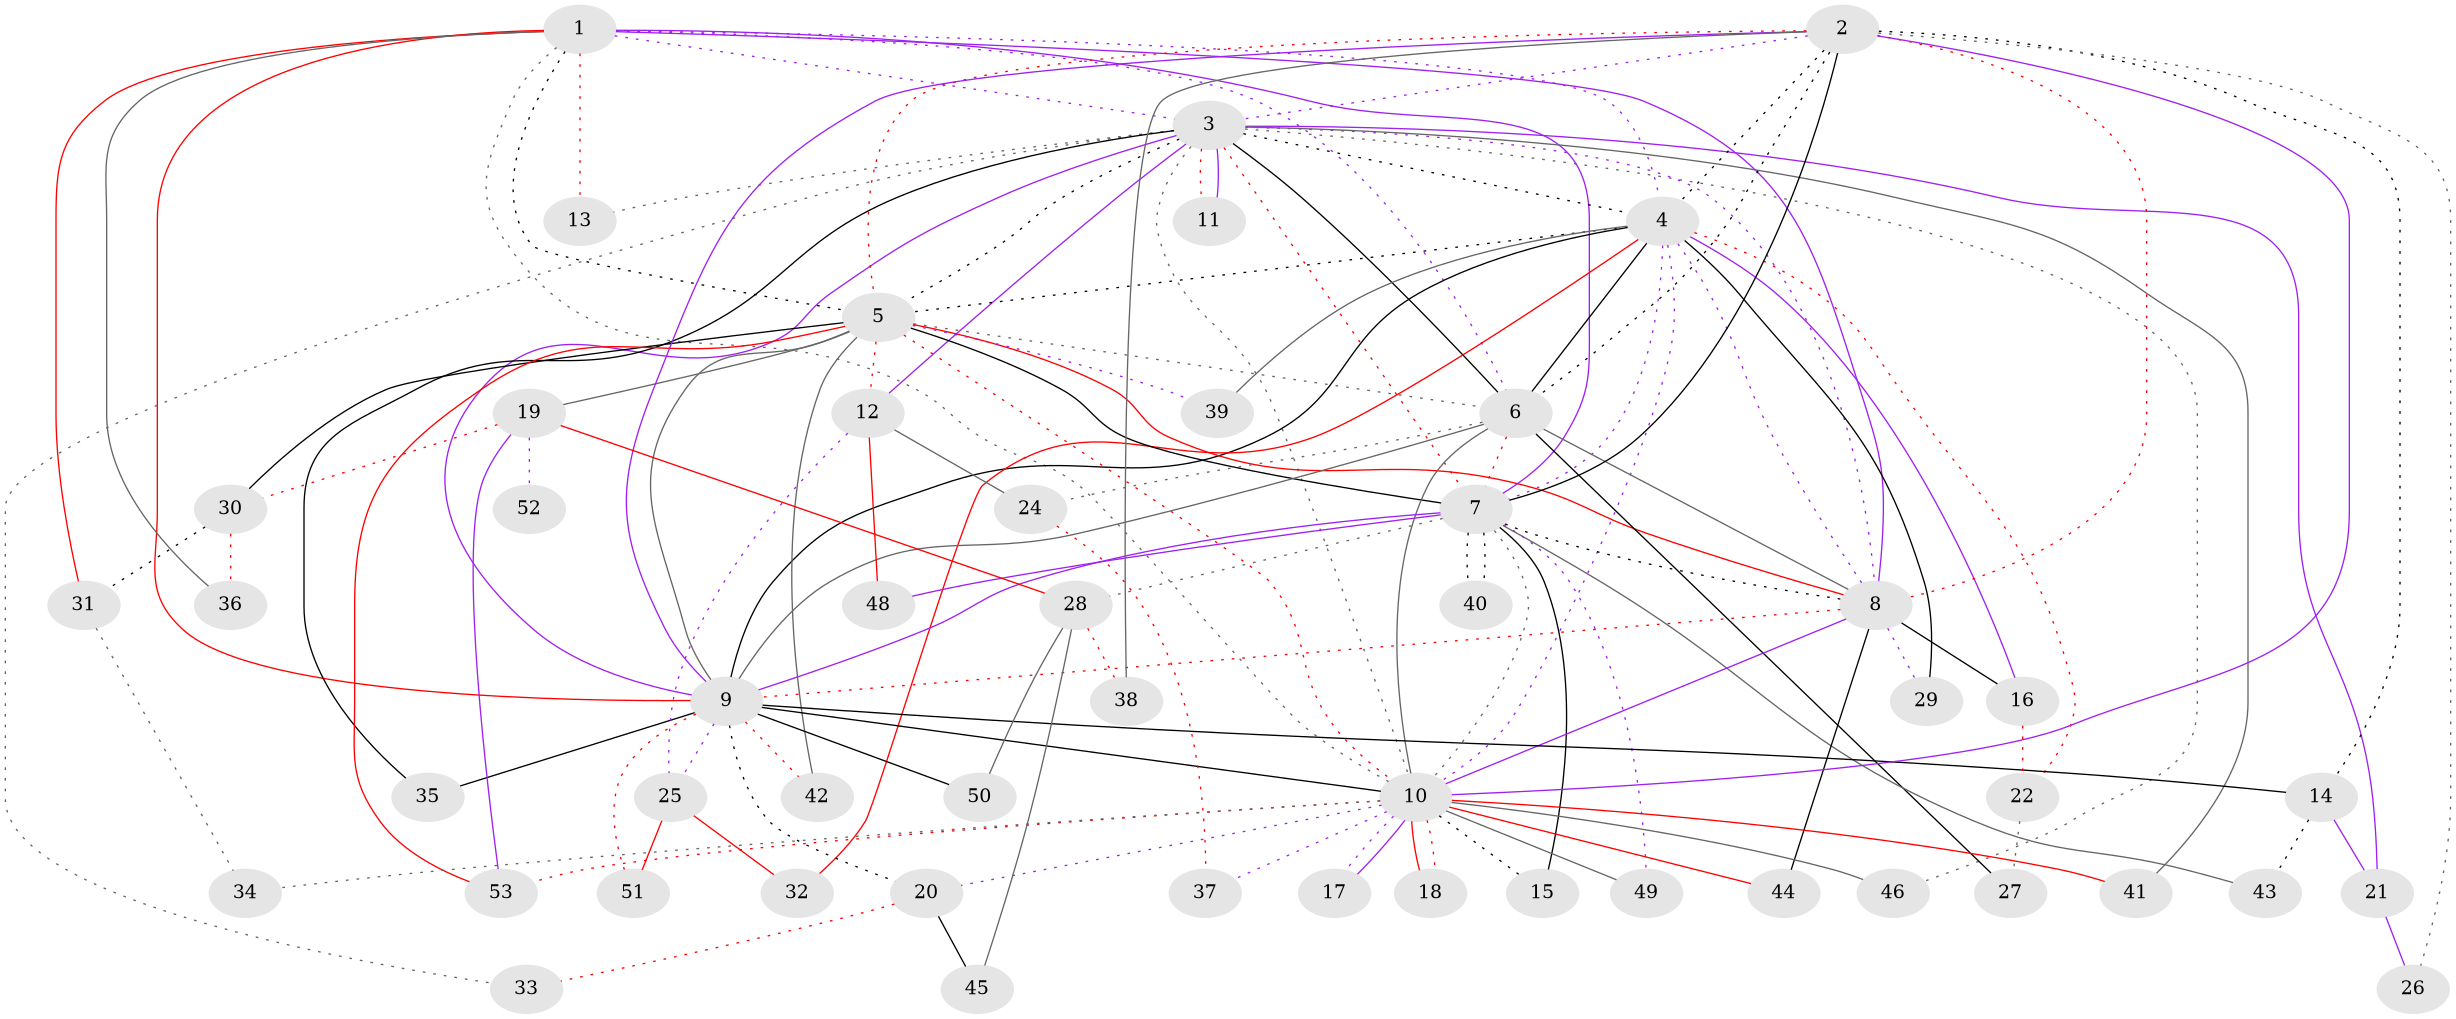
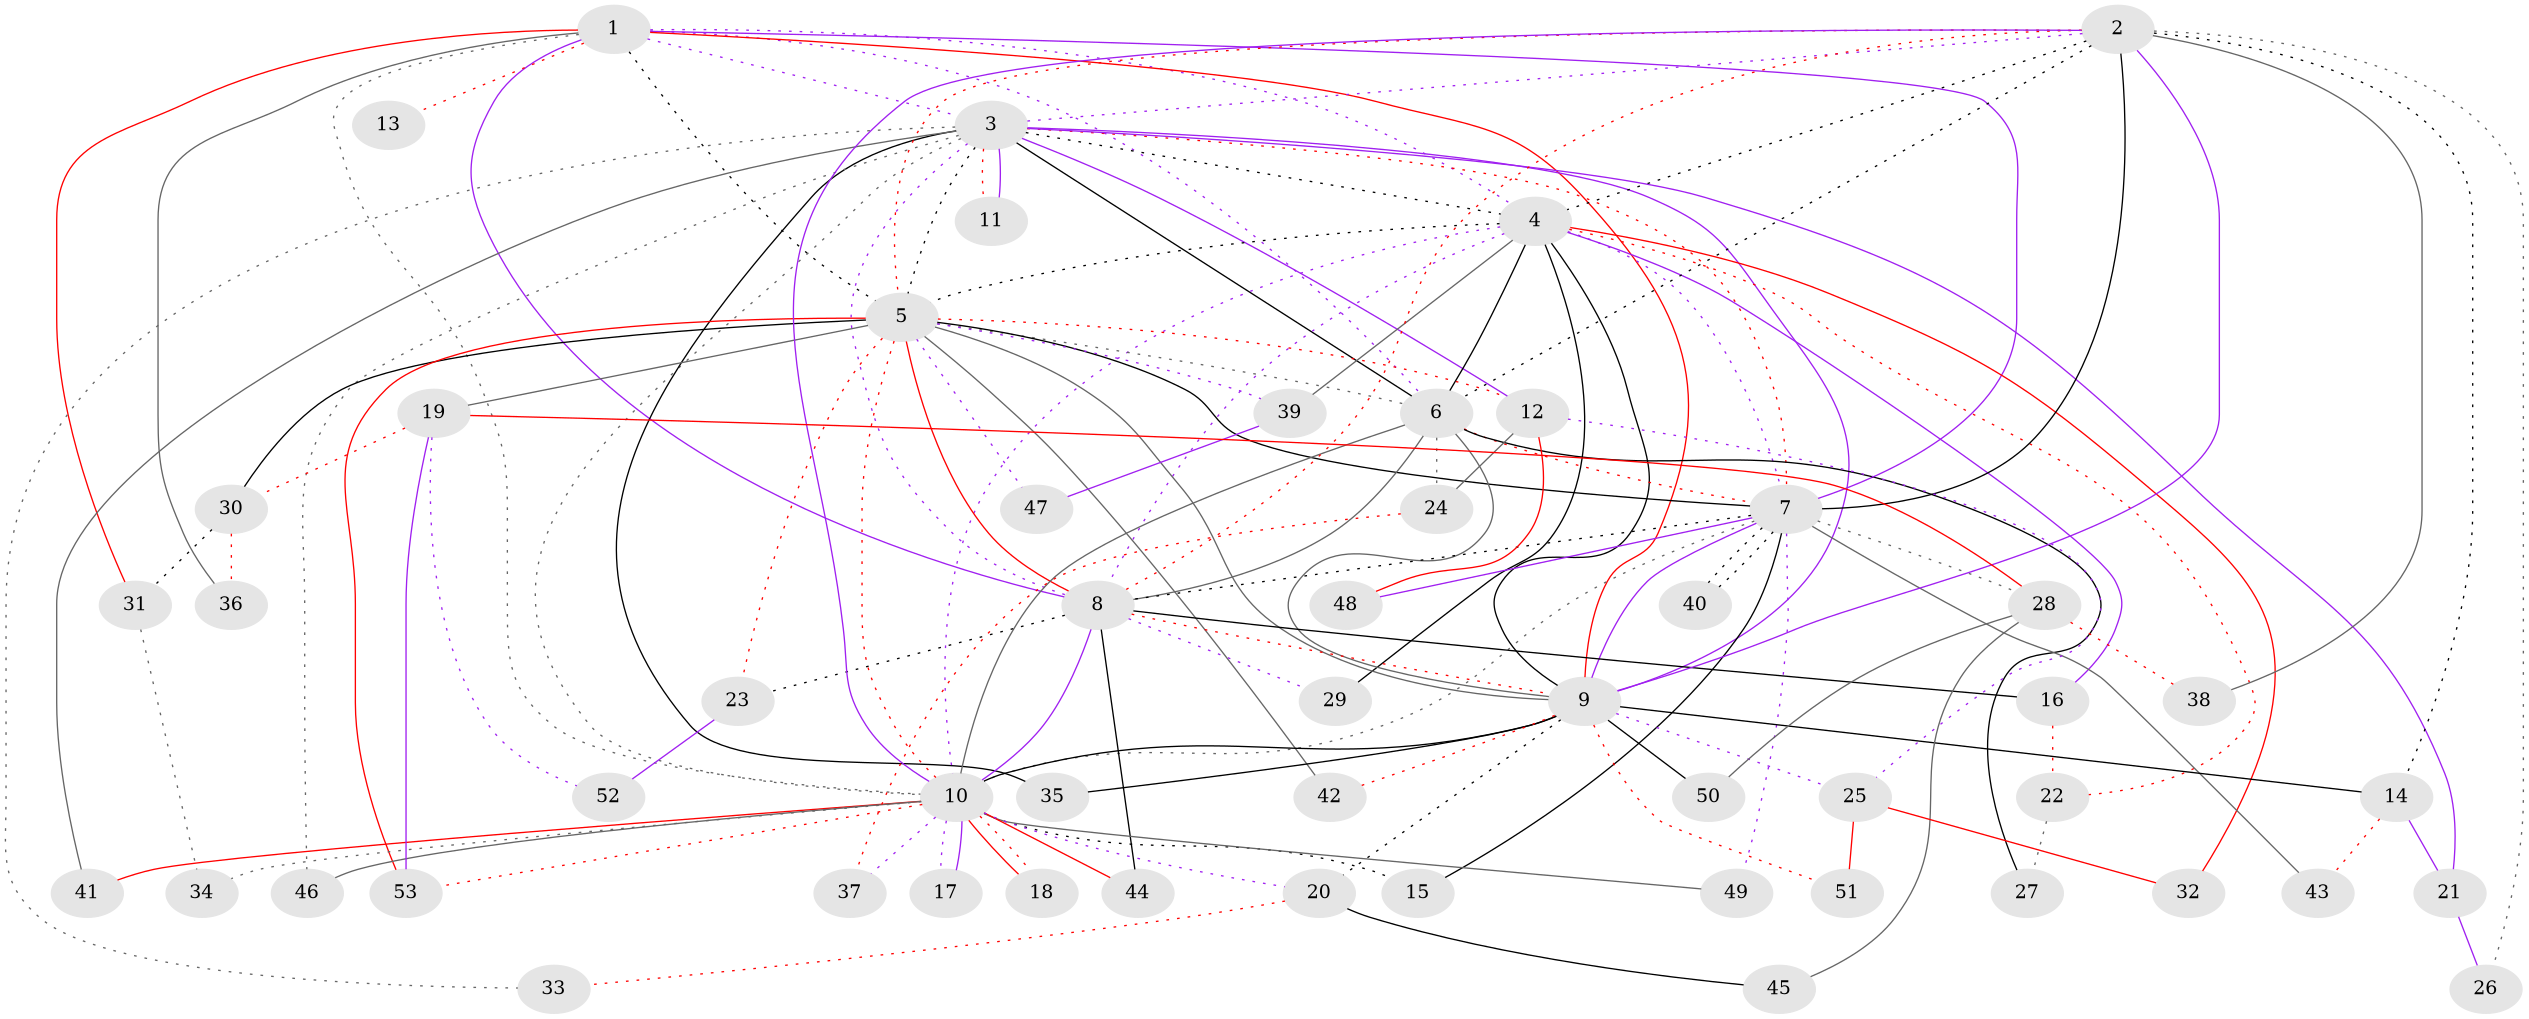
(893, 165) -> none
none -> (1037, 509)
none -> (738, 701)
(2294, 845) -> (2357, 845)
